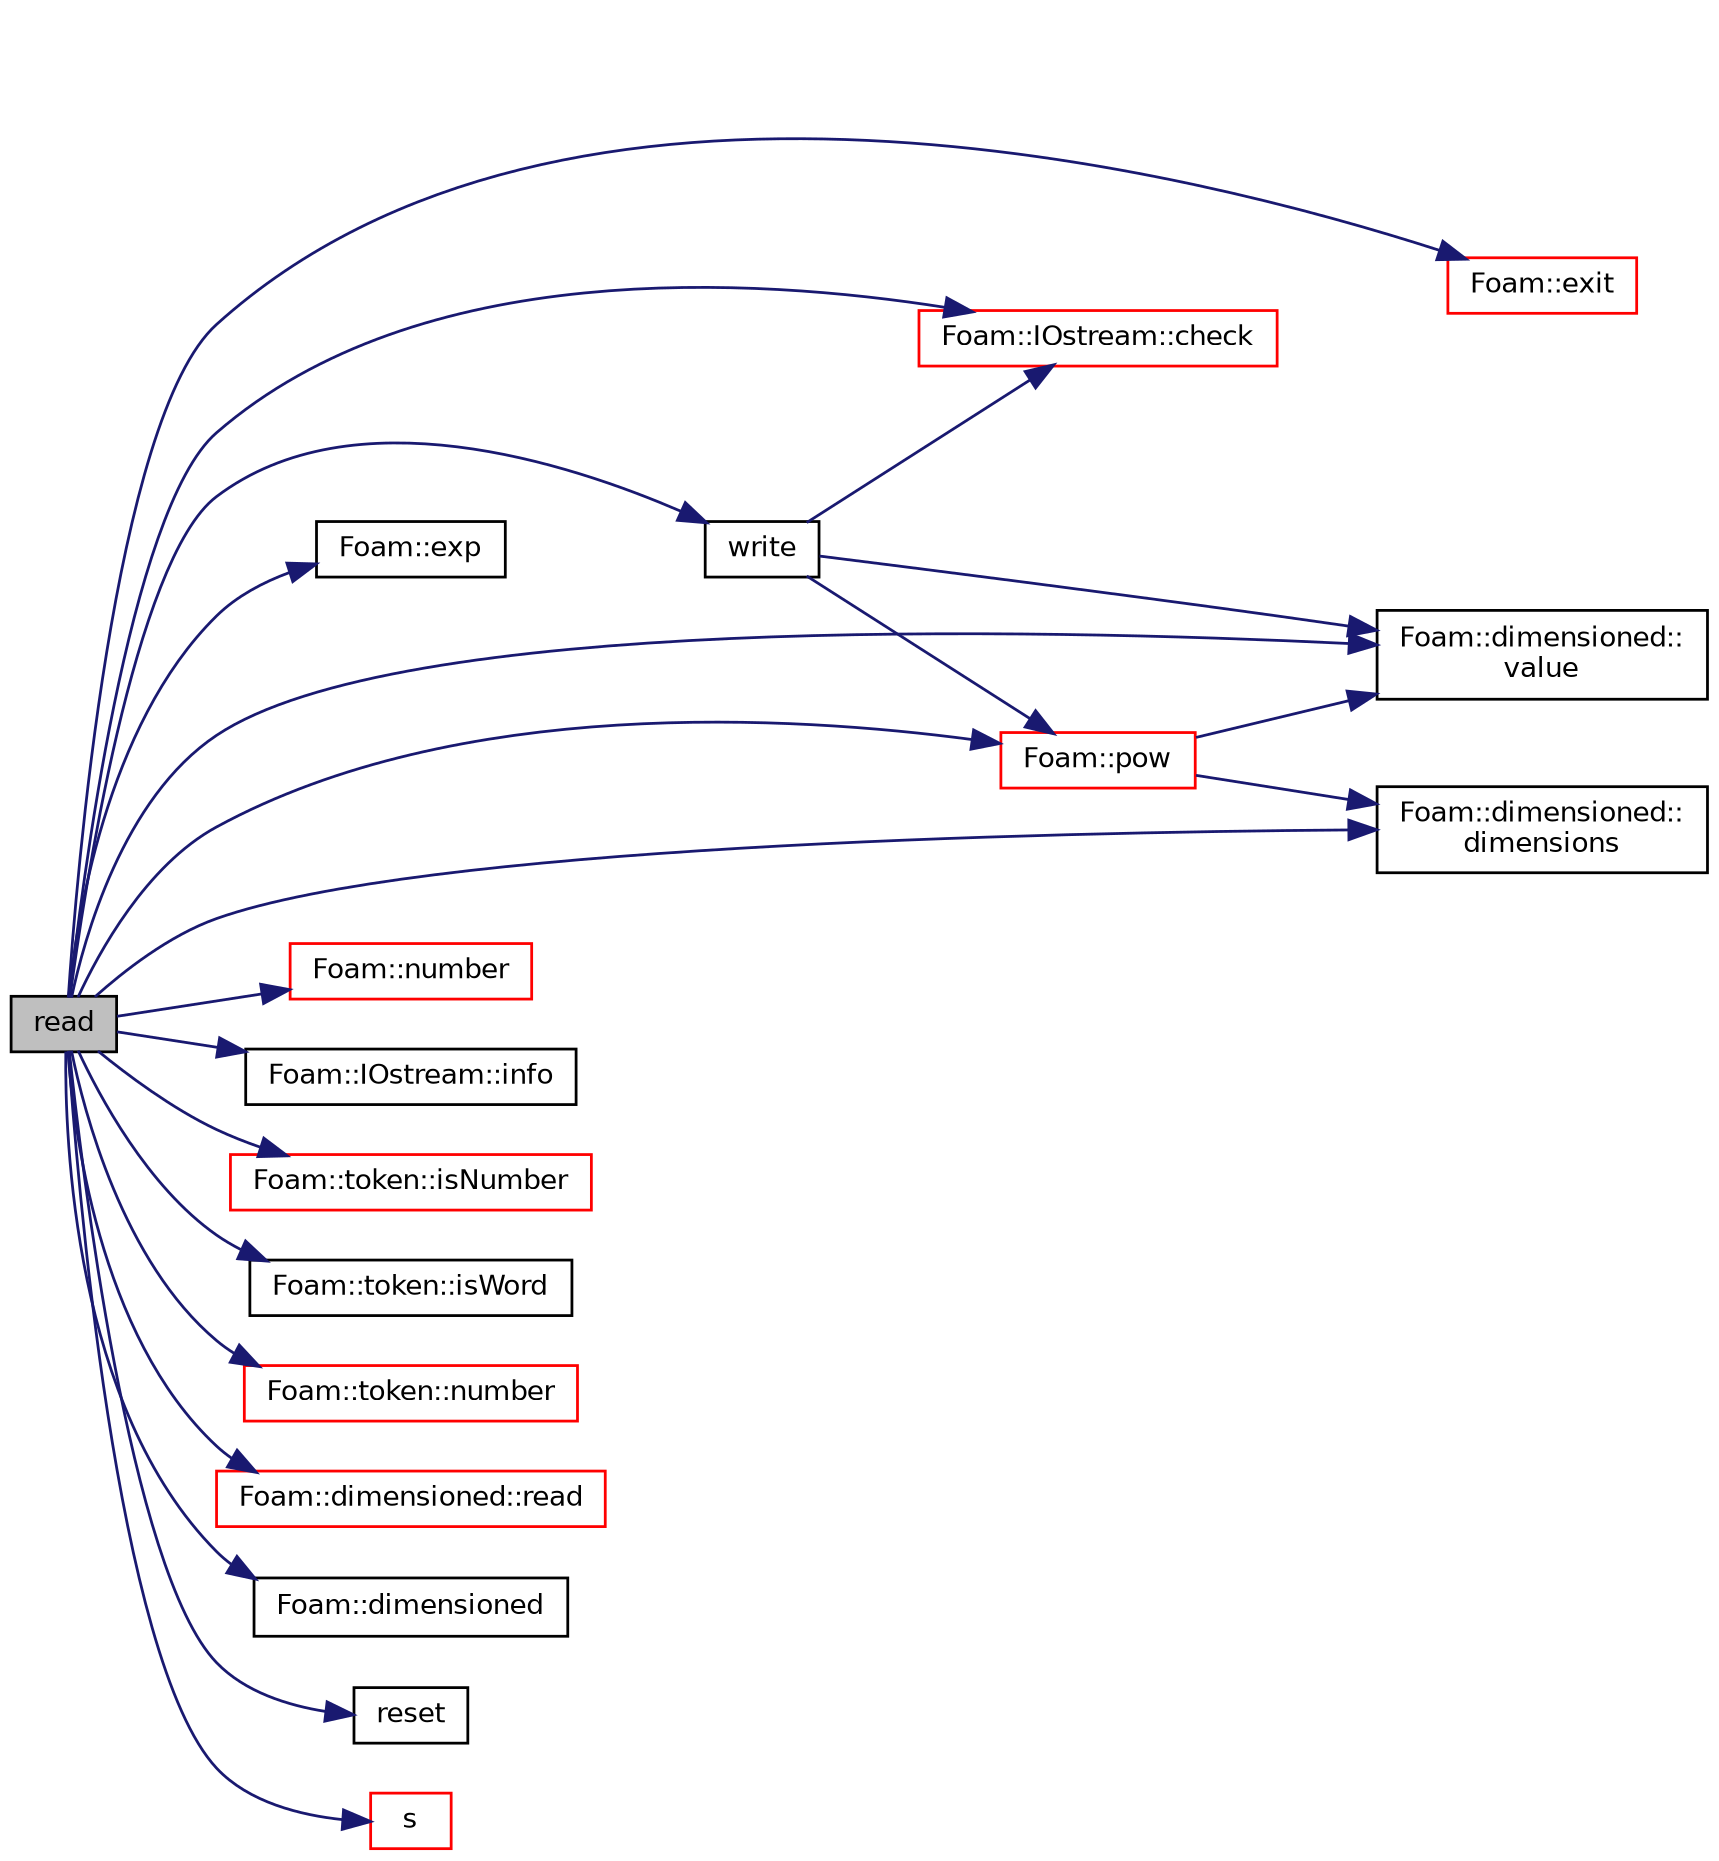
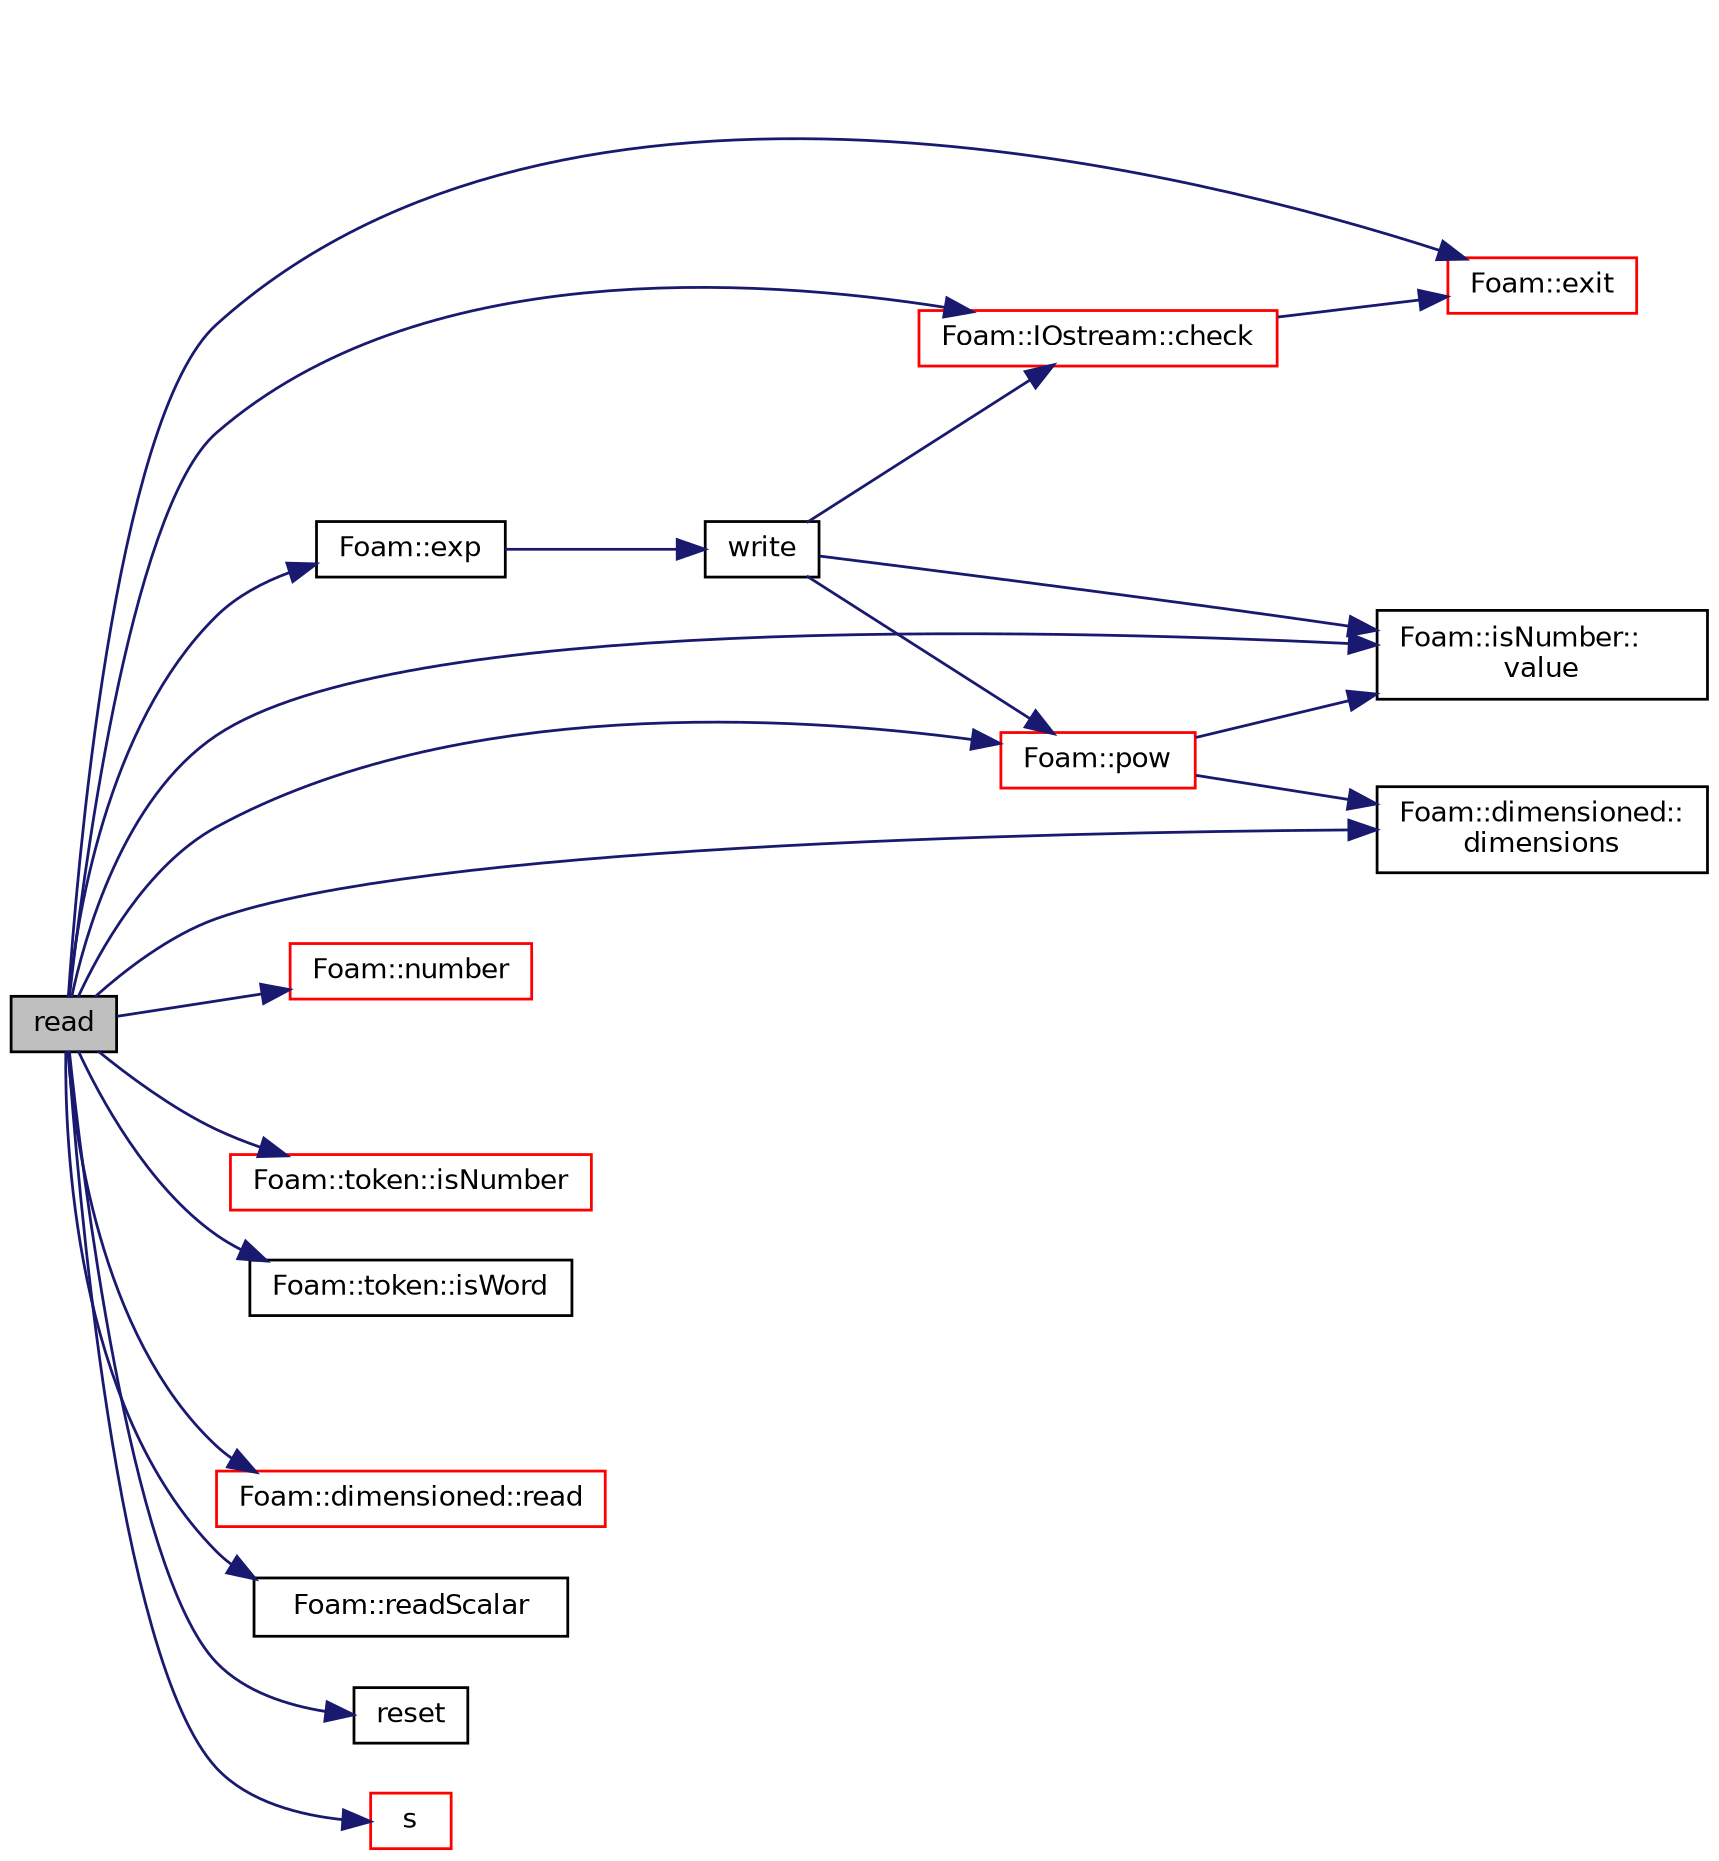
none -> (1349, 308)
(203, 513) -> (591, 549)
(1542, 655) -> (1542, 655)
(411, 1077) -> none
(411, 1393) -> none
(411, 1607) -> (411, 1607)
